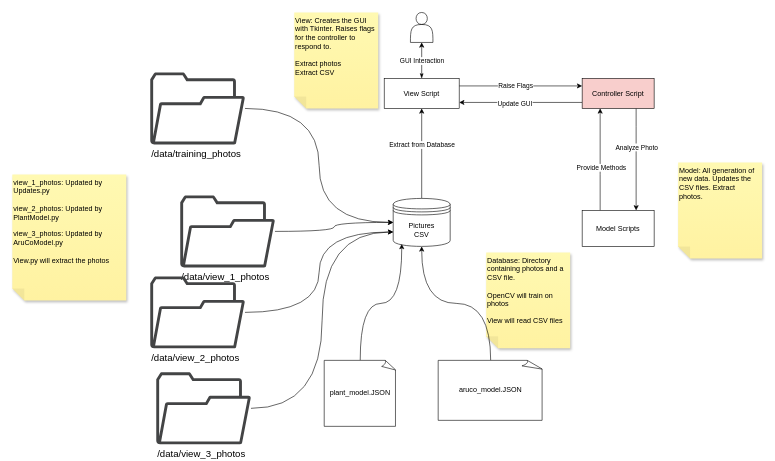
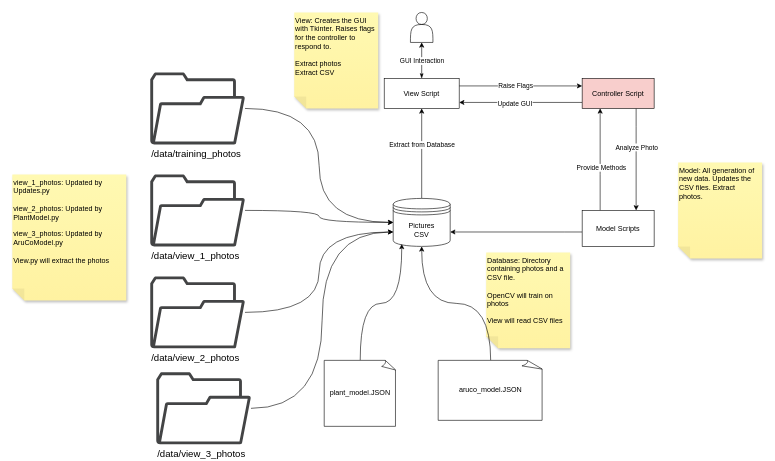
(228, 231) -> (198, 210)
none -> (455, 232)
